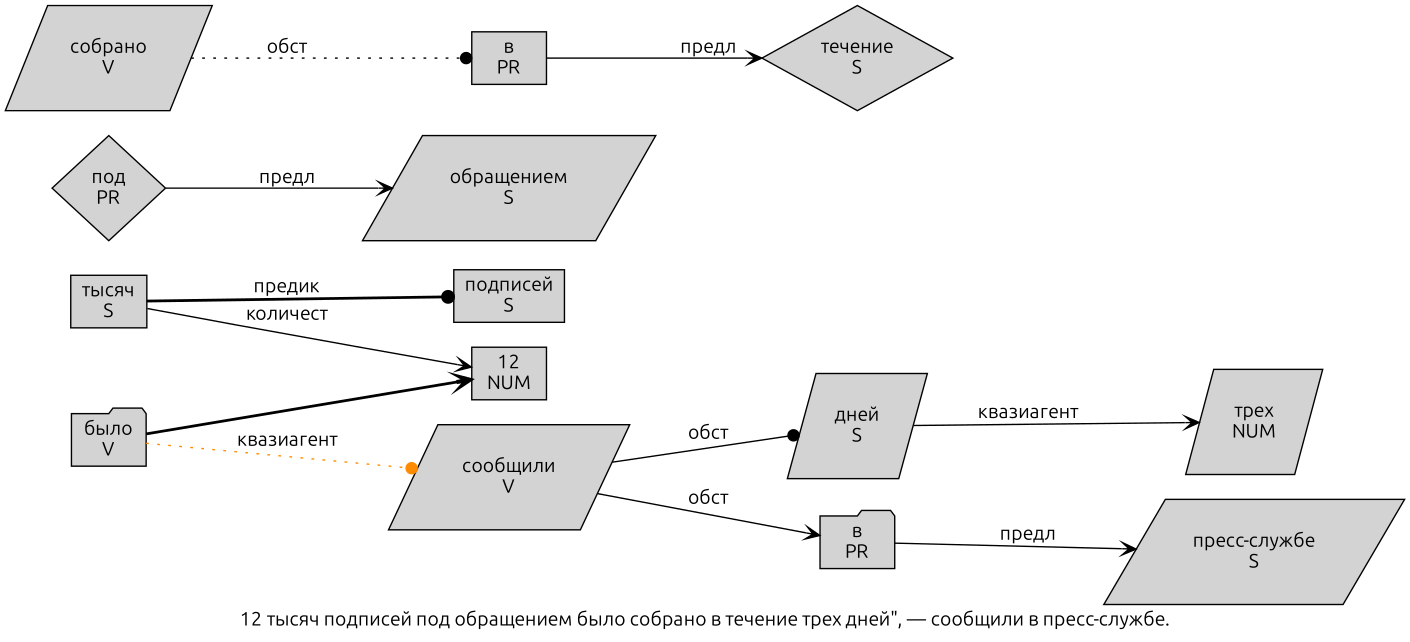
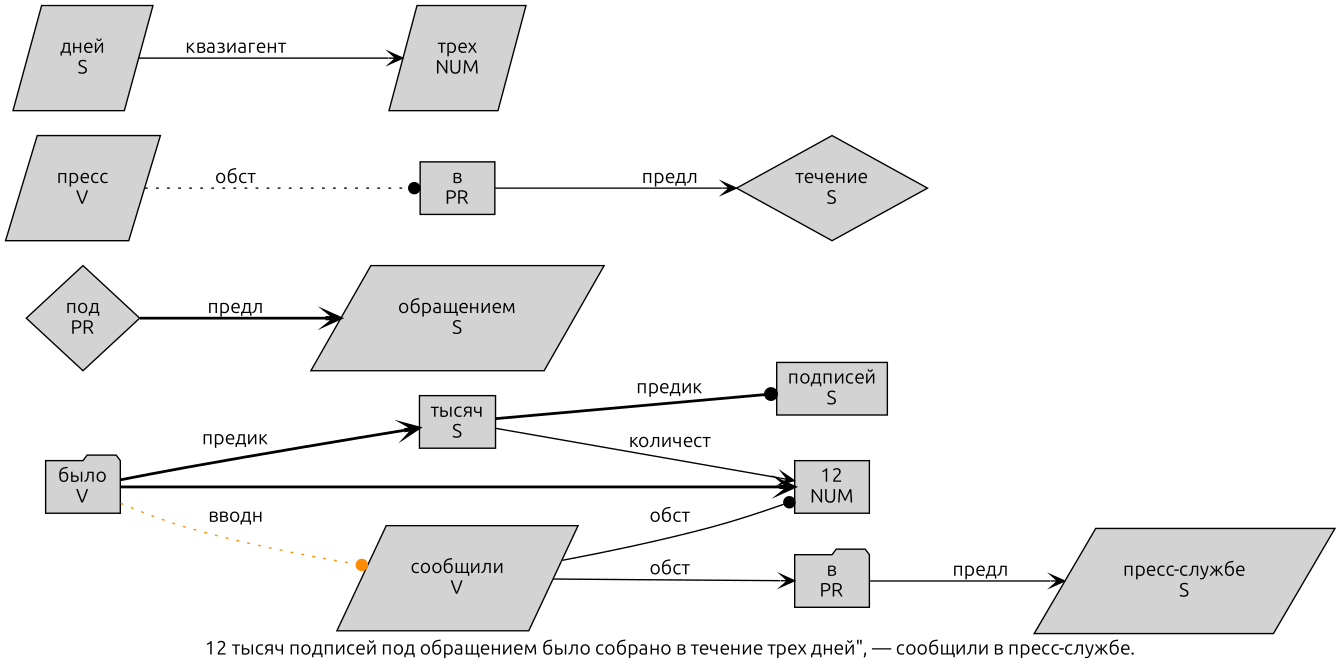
(109, 58) -> (83, 188)
(272, 188) -> (233, 318)
(287, 441) -> (236, 517)
(700, 449) -> (674, 537)
none -> (263, 454)
